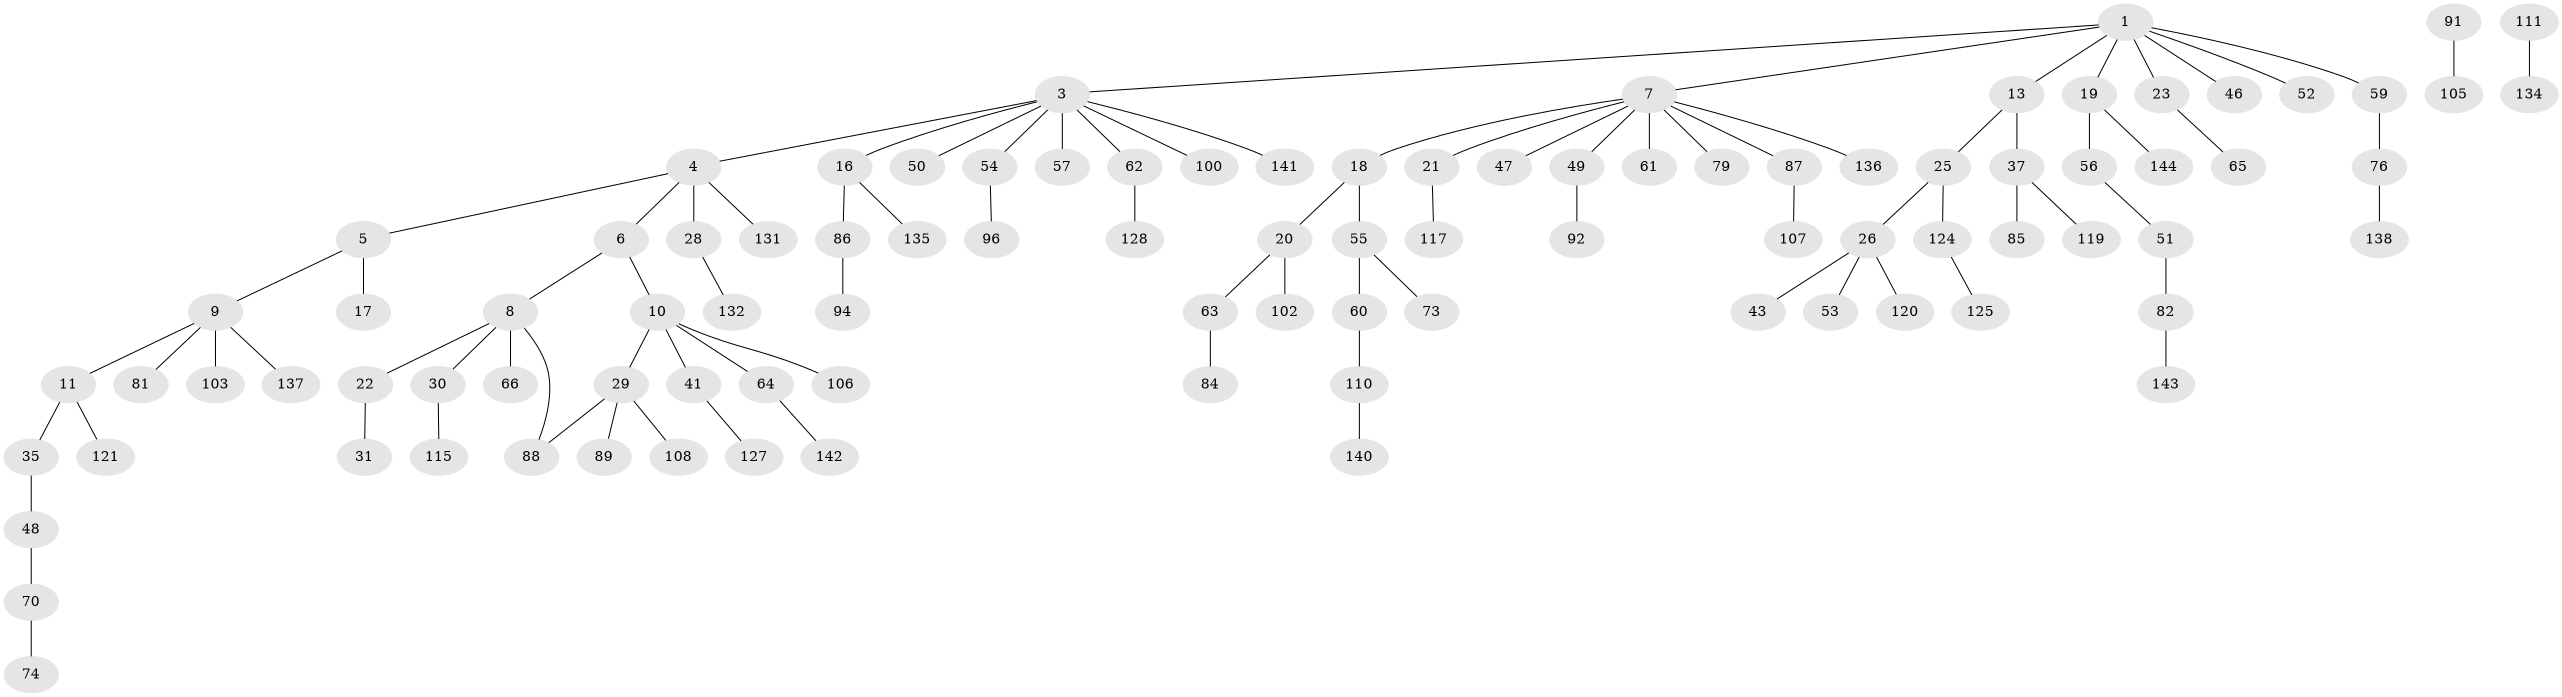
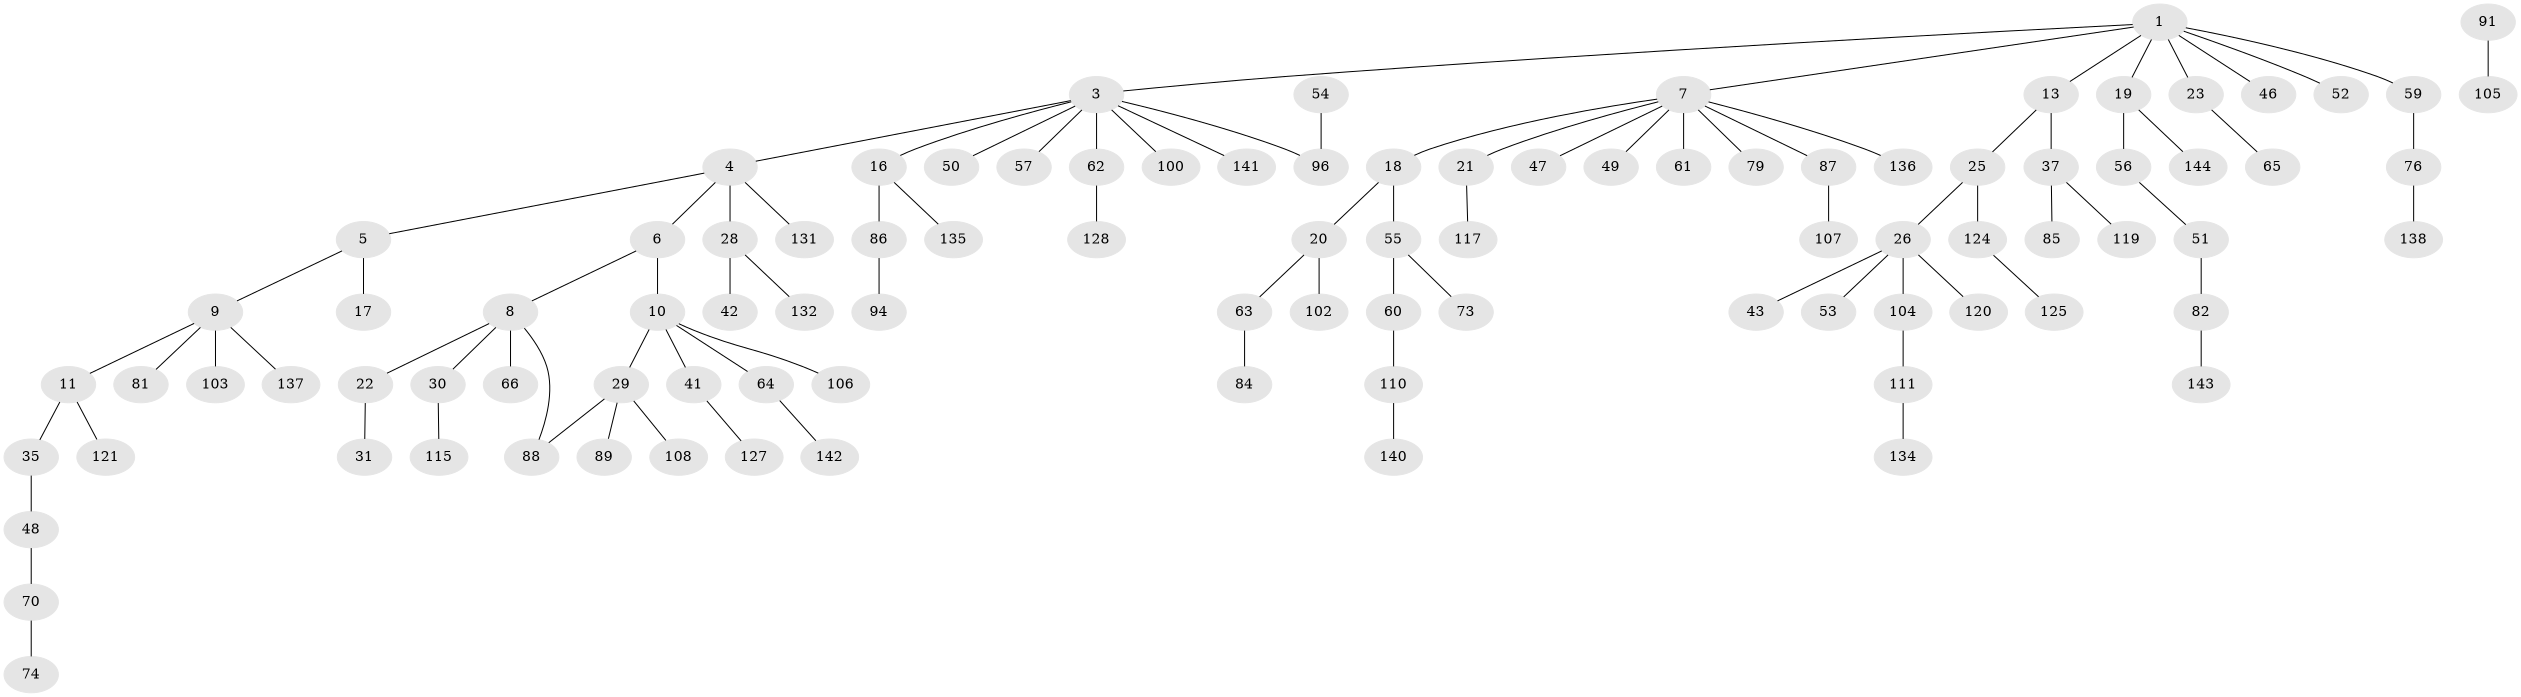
(1026, 131) -> (1212, 125)
(1577, 240) -> none
none -> (730, 312)
none -> (1903, 312)
